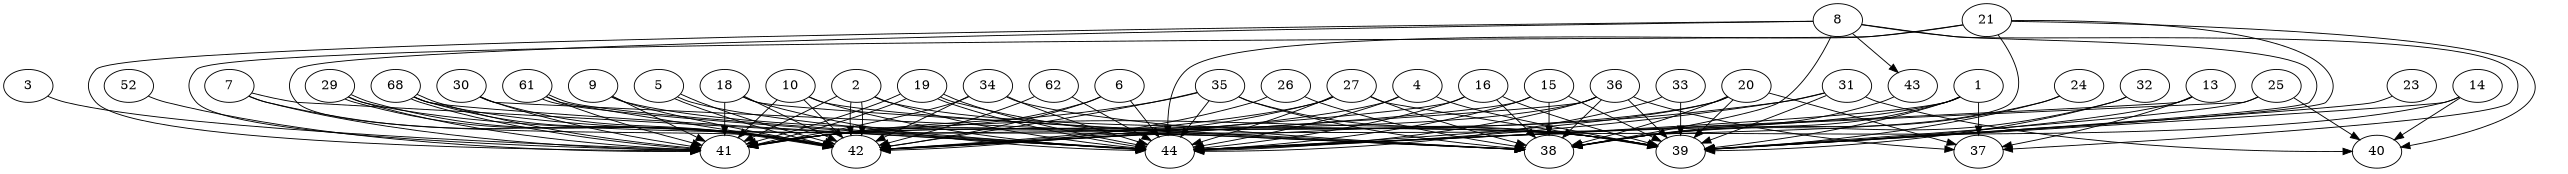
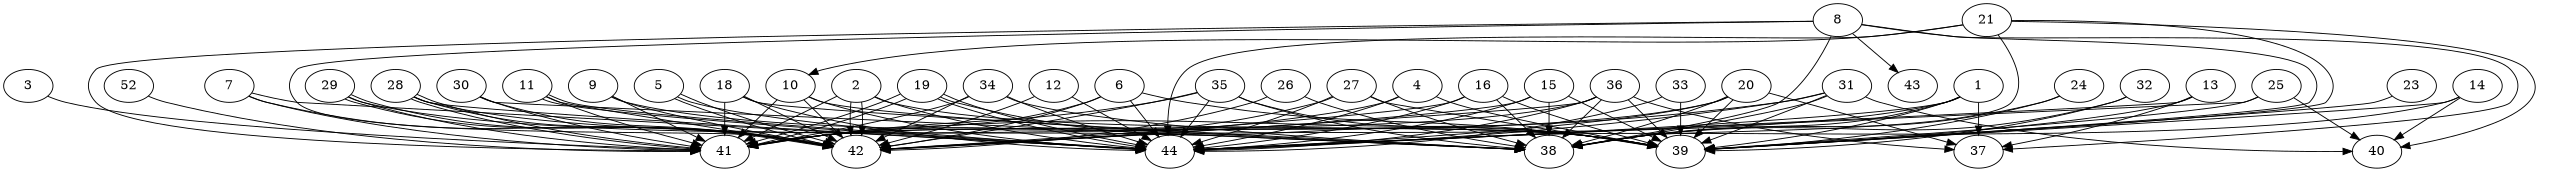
(927, 43) -> (1275, 40)
(396, 86) -> (396, 86)
(527, 86) -> (527, 86)
(1054, 86) -> (1054, 86)
none -> (1395, 122)
(1739, 126) -> (1705, 124)
(1113, 131) -> none
